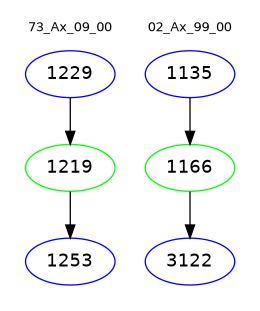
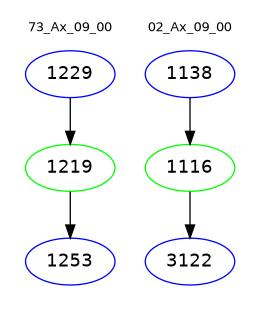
(190, 28) -> (190, 28)
(190, 74) -> (190, 74)
(190, 168) -> (190, 168)
